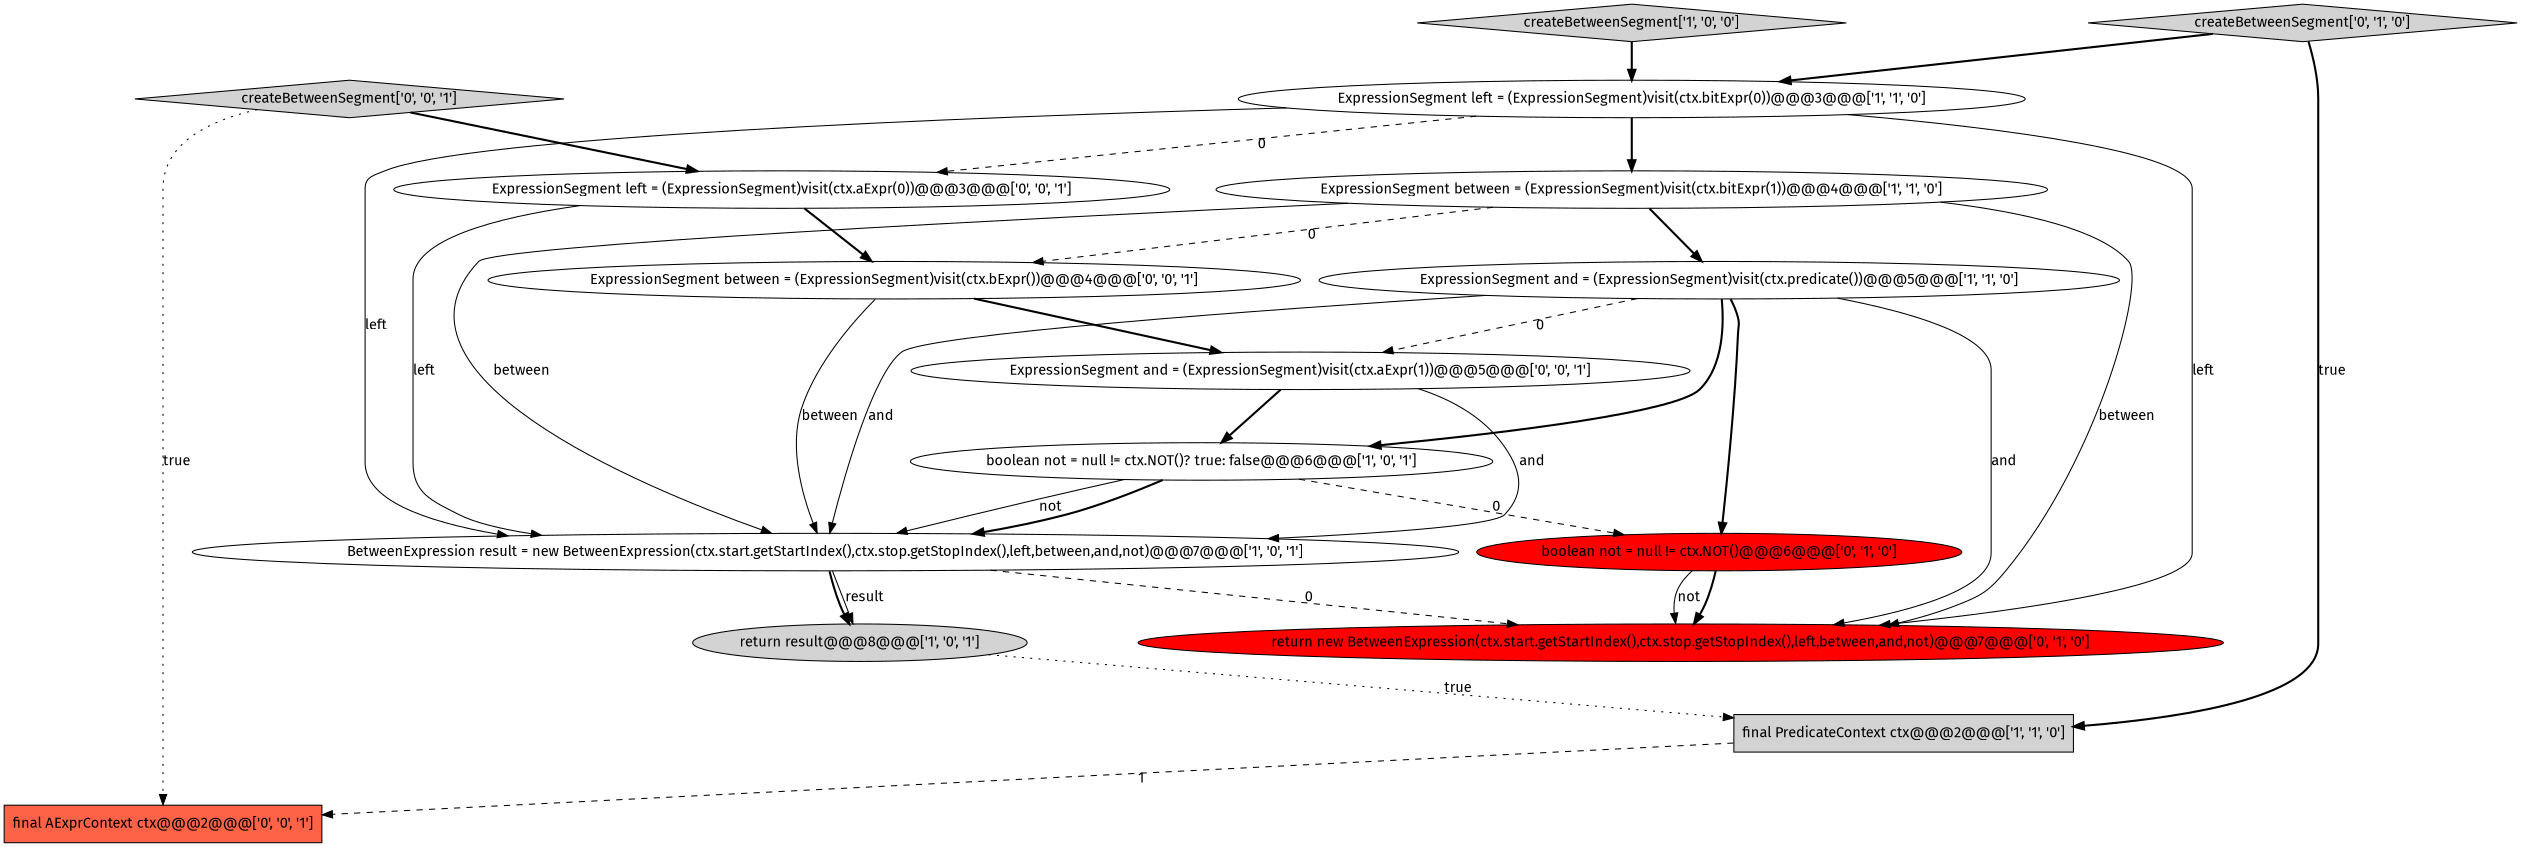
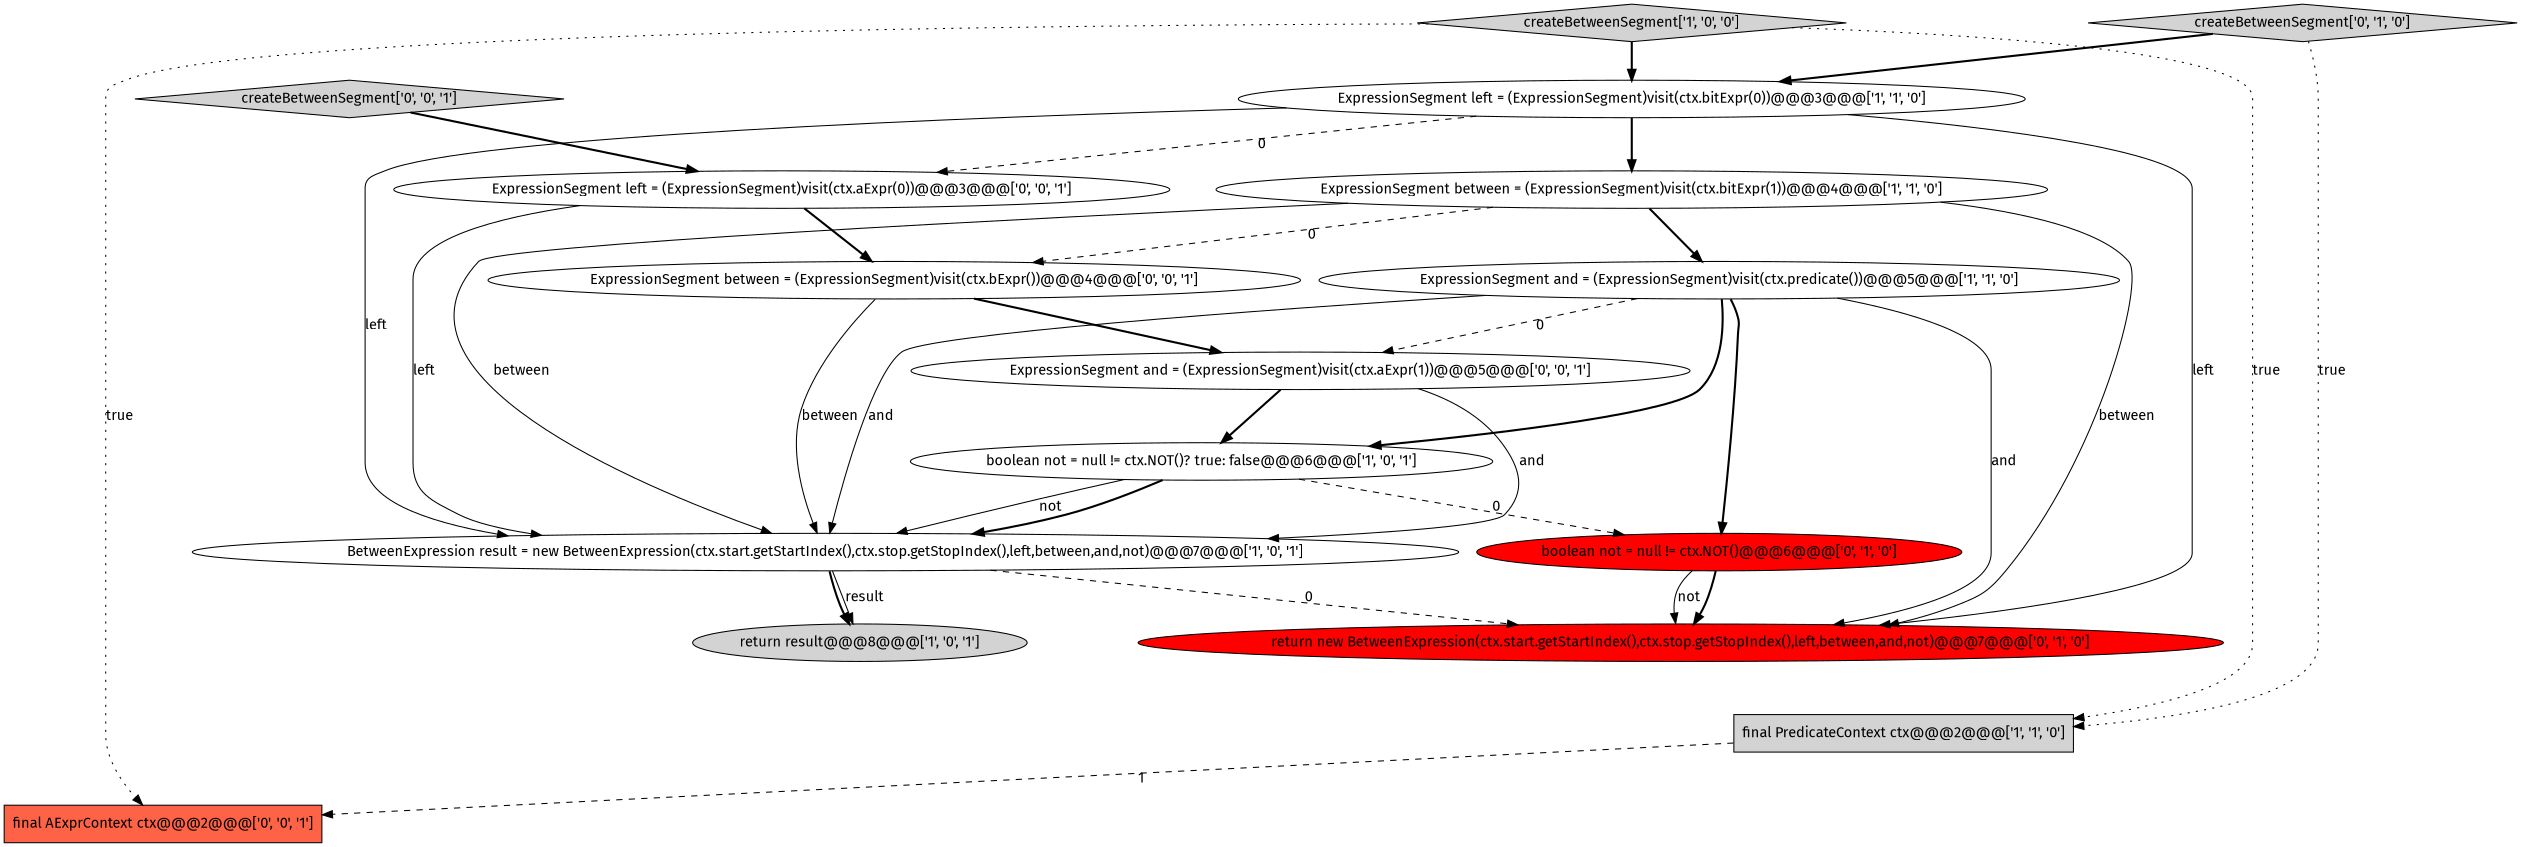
(163, 425) -> (408, 47)
(2318, 473) -> (2318, 473)
(1356, 686) -> (2253, 231)
